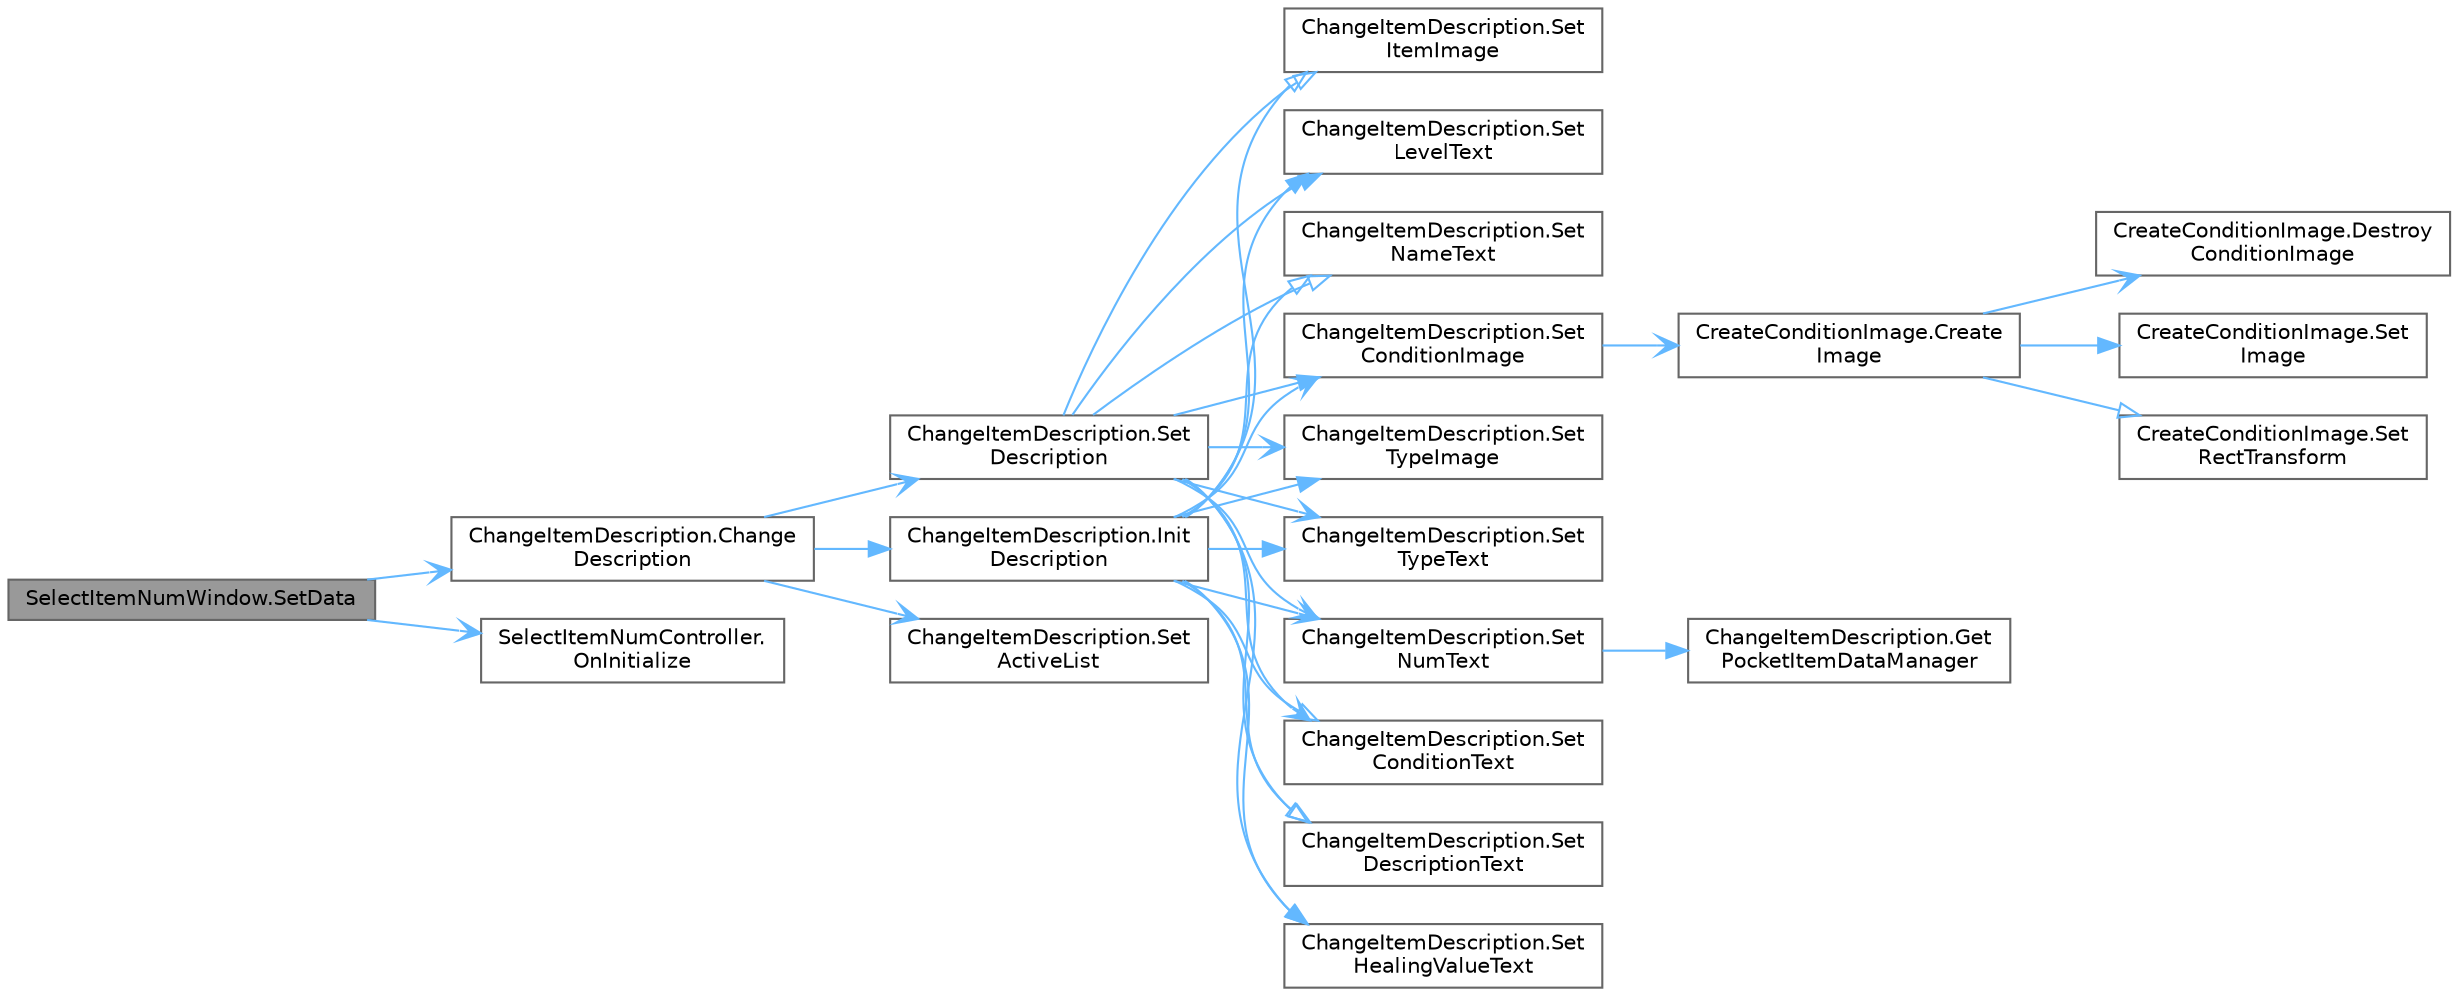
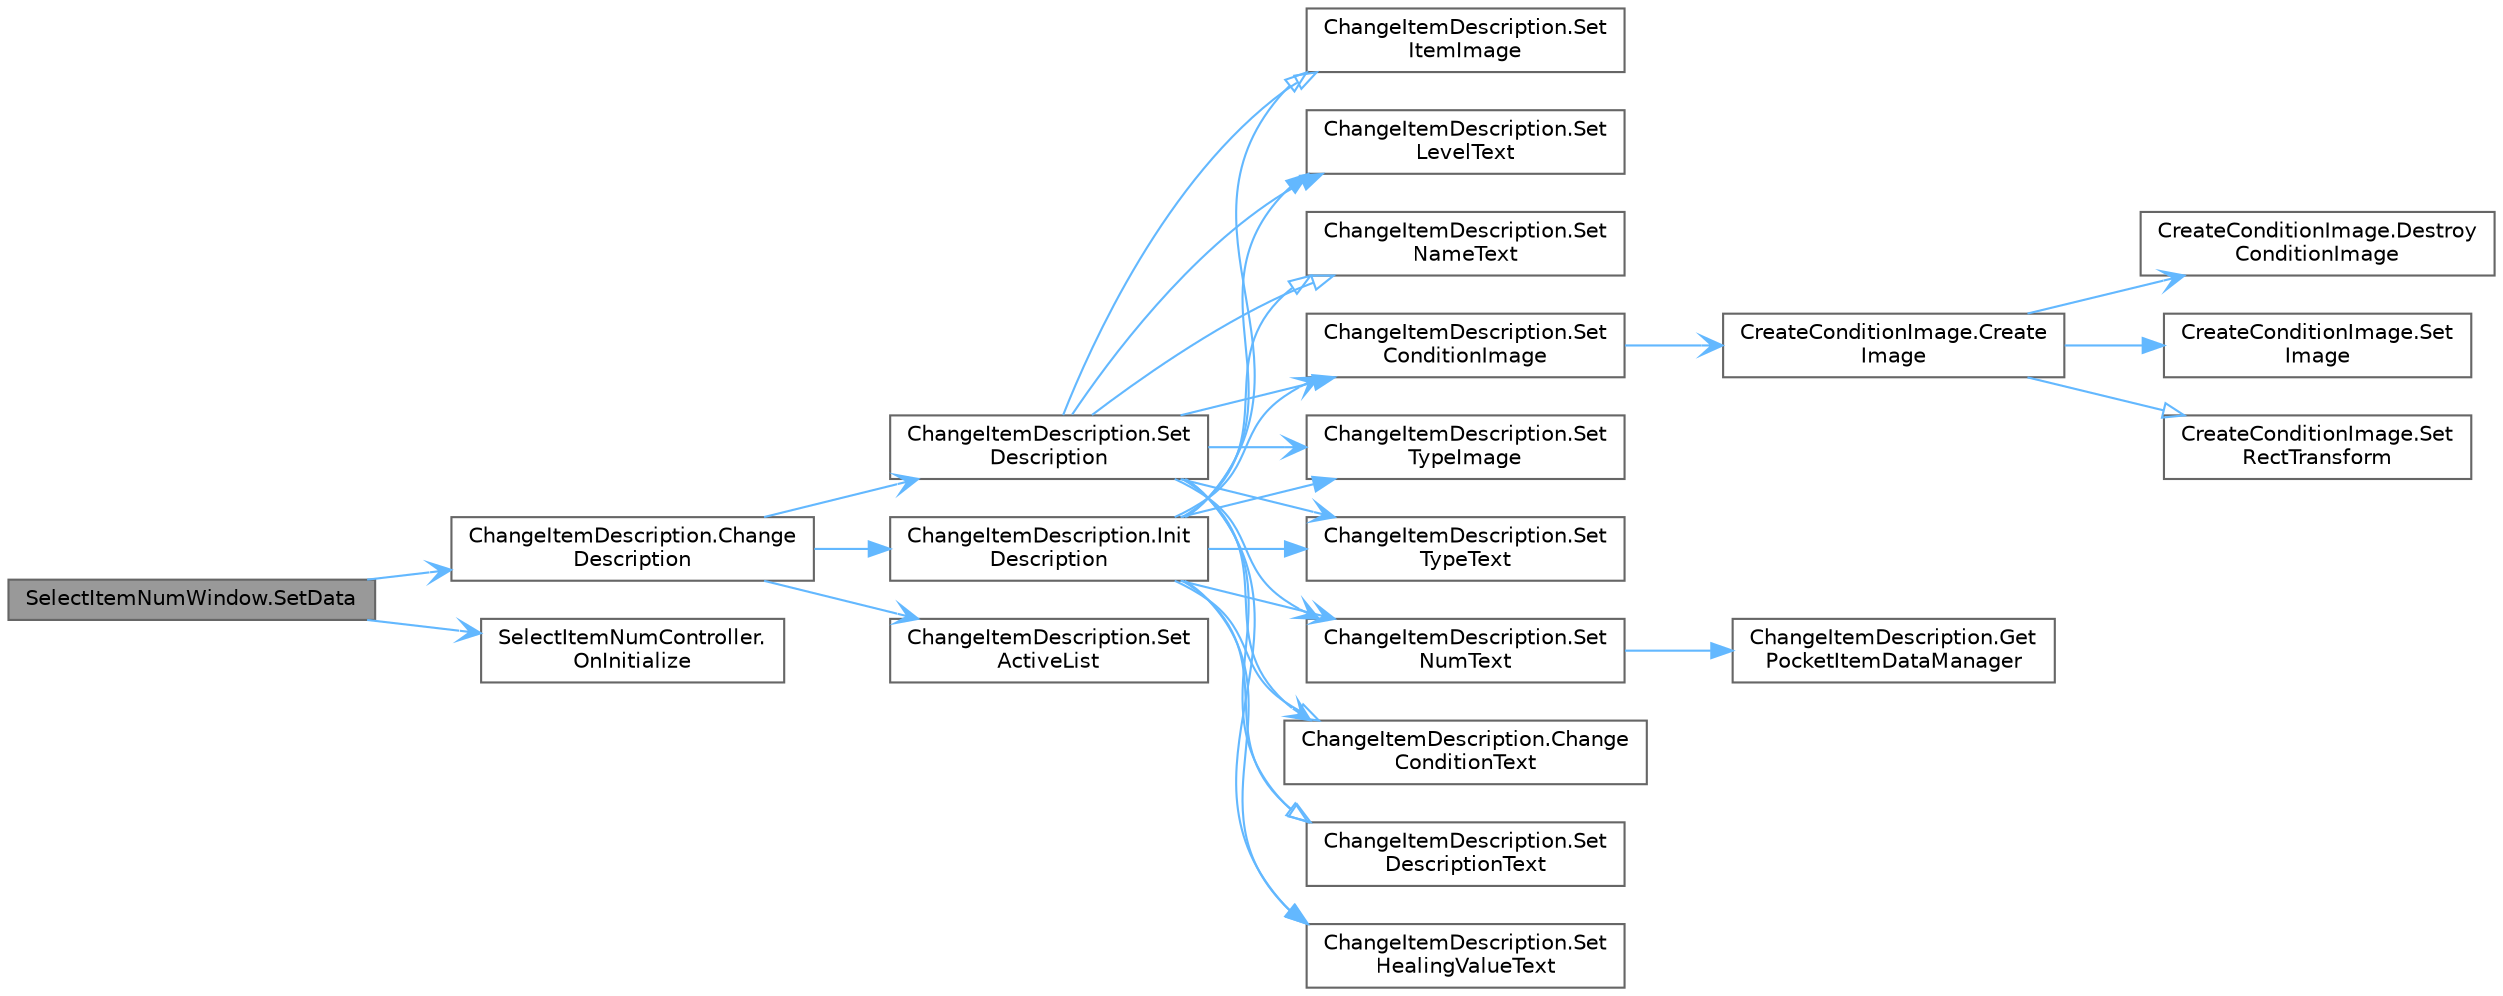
(1443, 752) -> (1466, 752)
